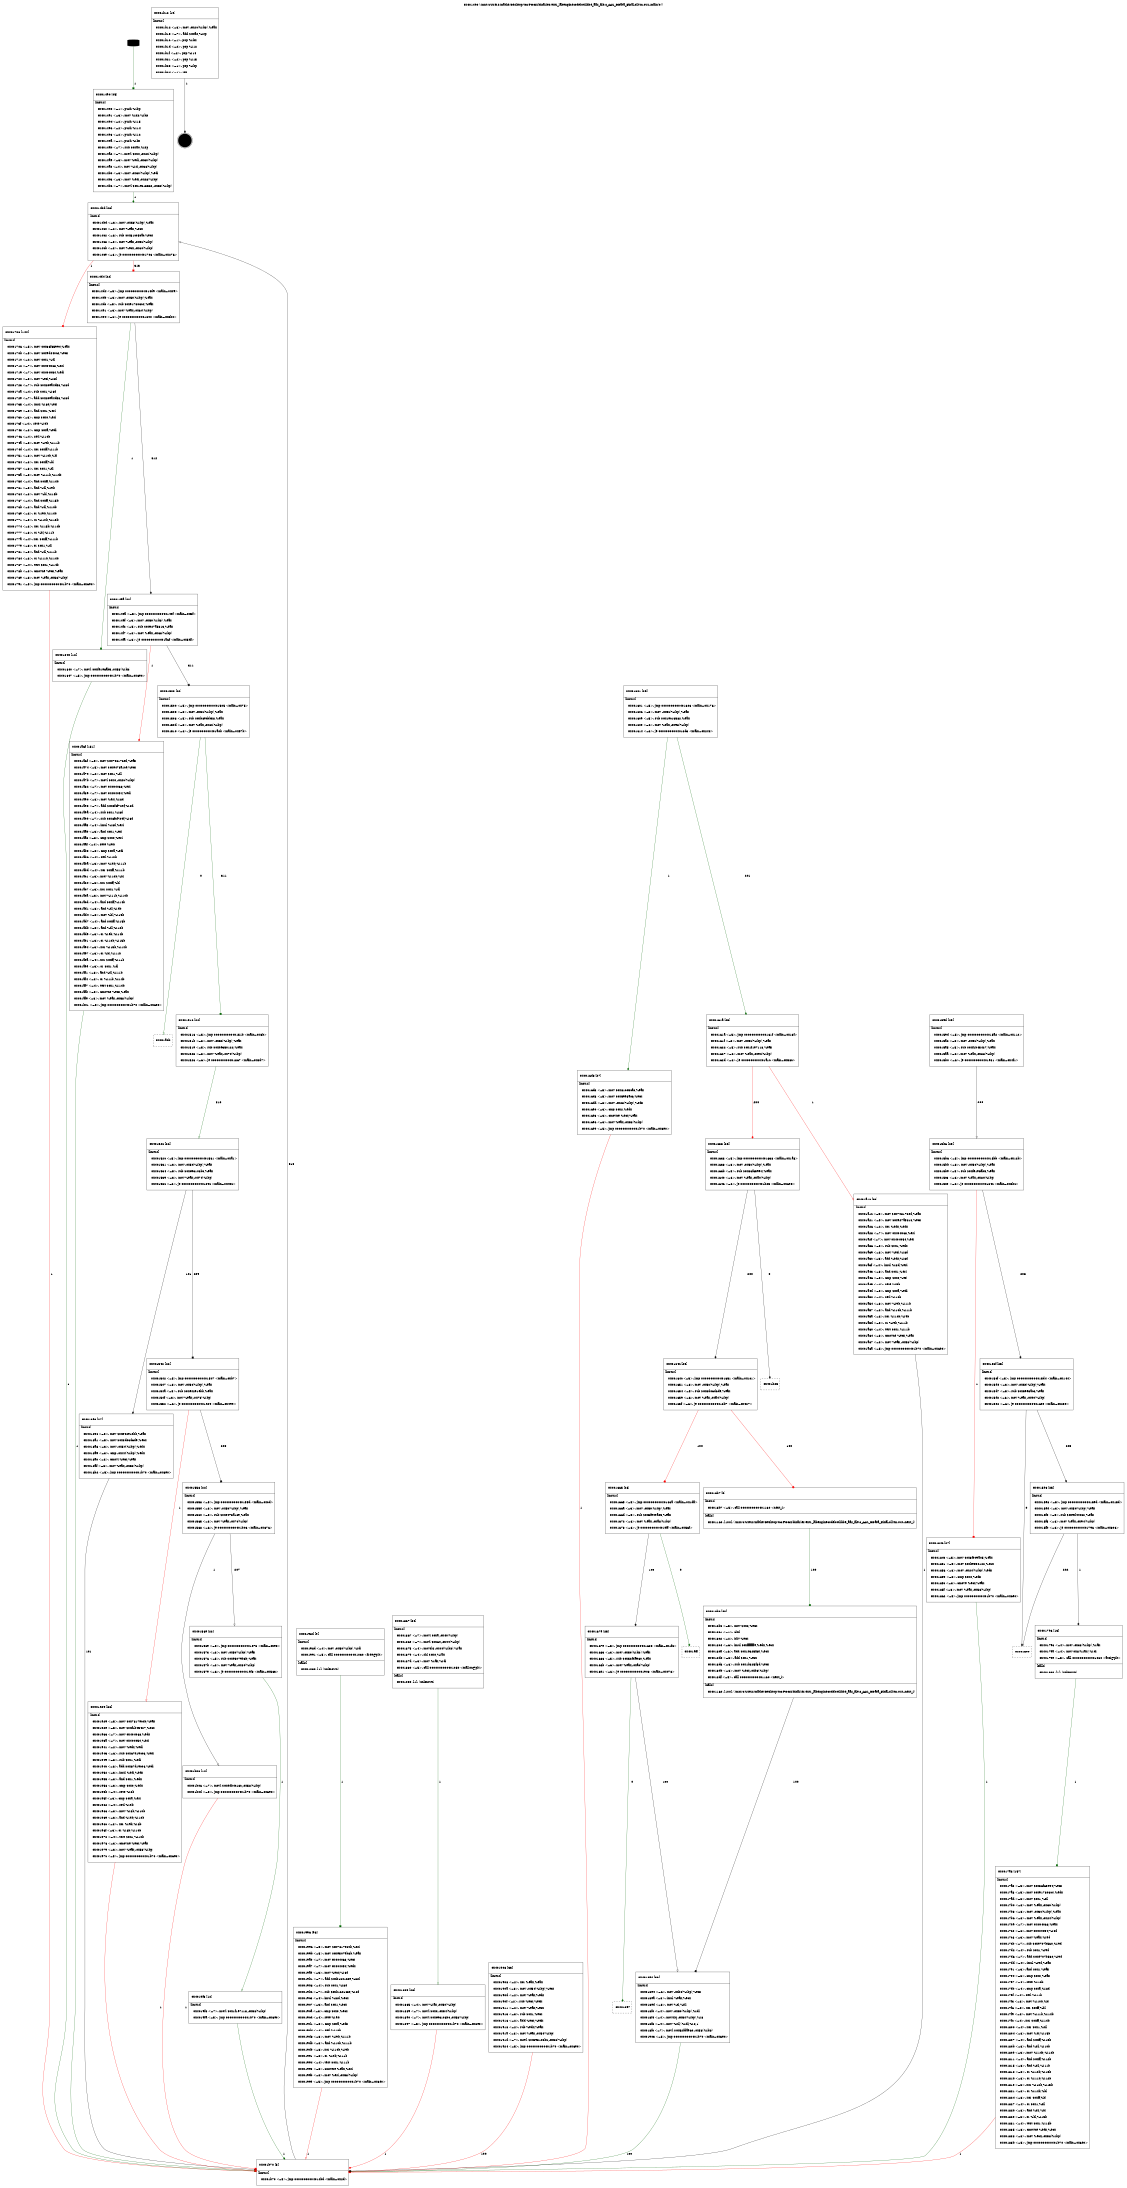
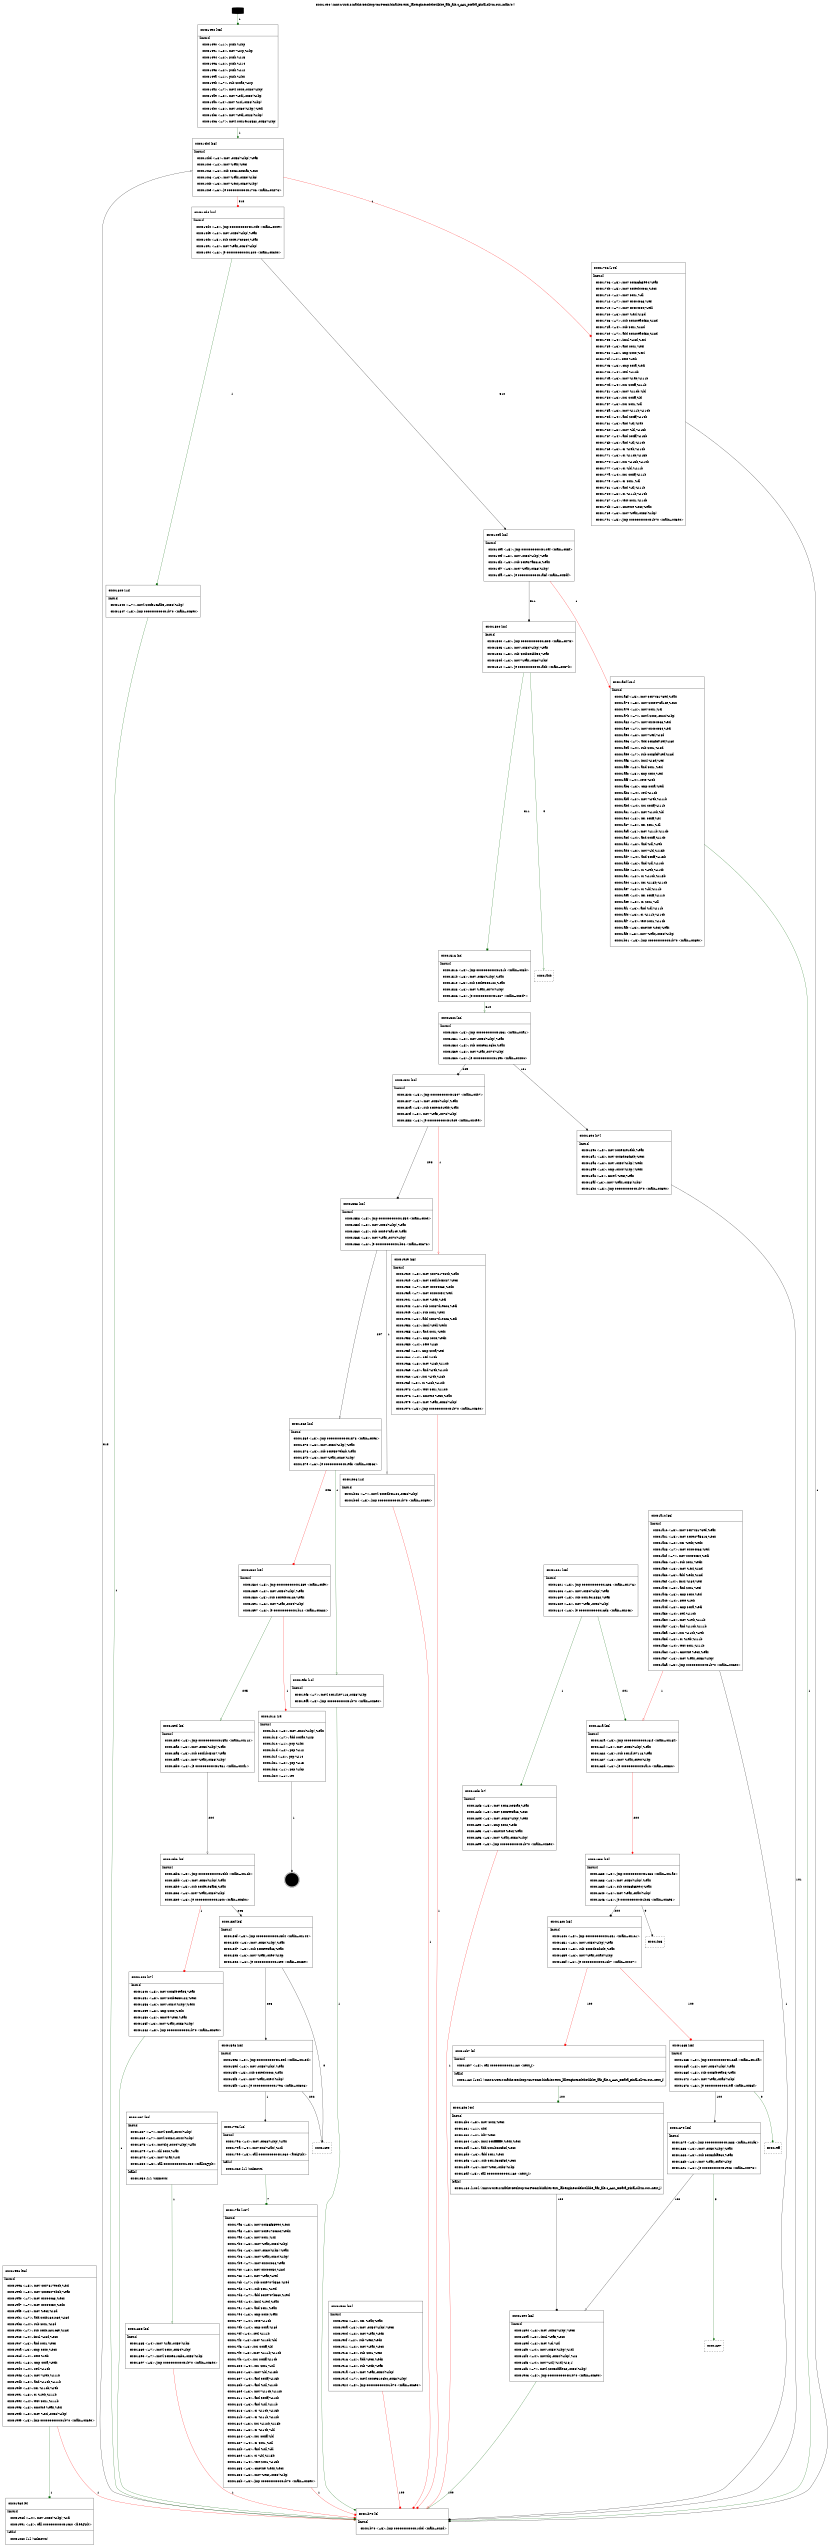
(811, 1132) -> (653, 1695)
(732, 1273) -> (614, 1910)
(50, 1468) -> (815, 1613)
none -> (284, 1591)
(1075, 1782) -> (268, 2200)
(340, 1800) -> (50, 2461)
